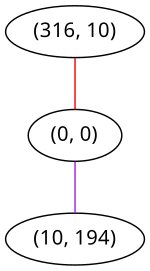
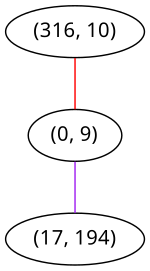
(75, 135) -> (75, 135)
(75, 239) -> (75, 239)
